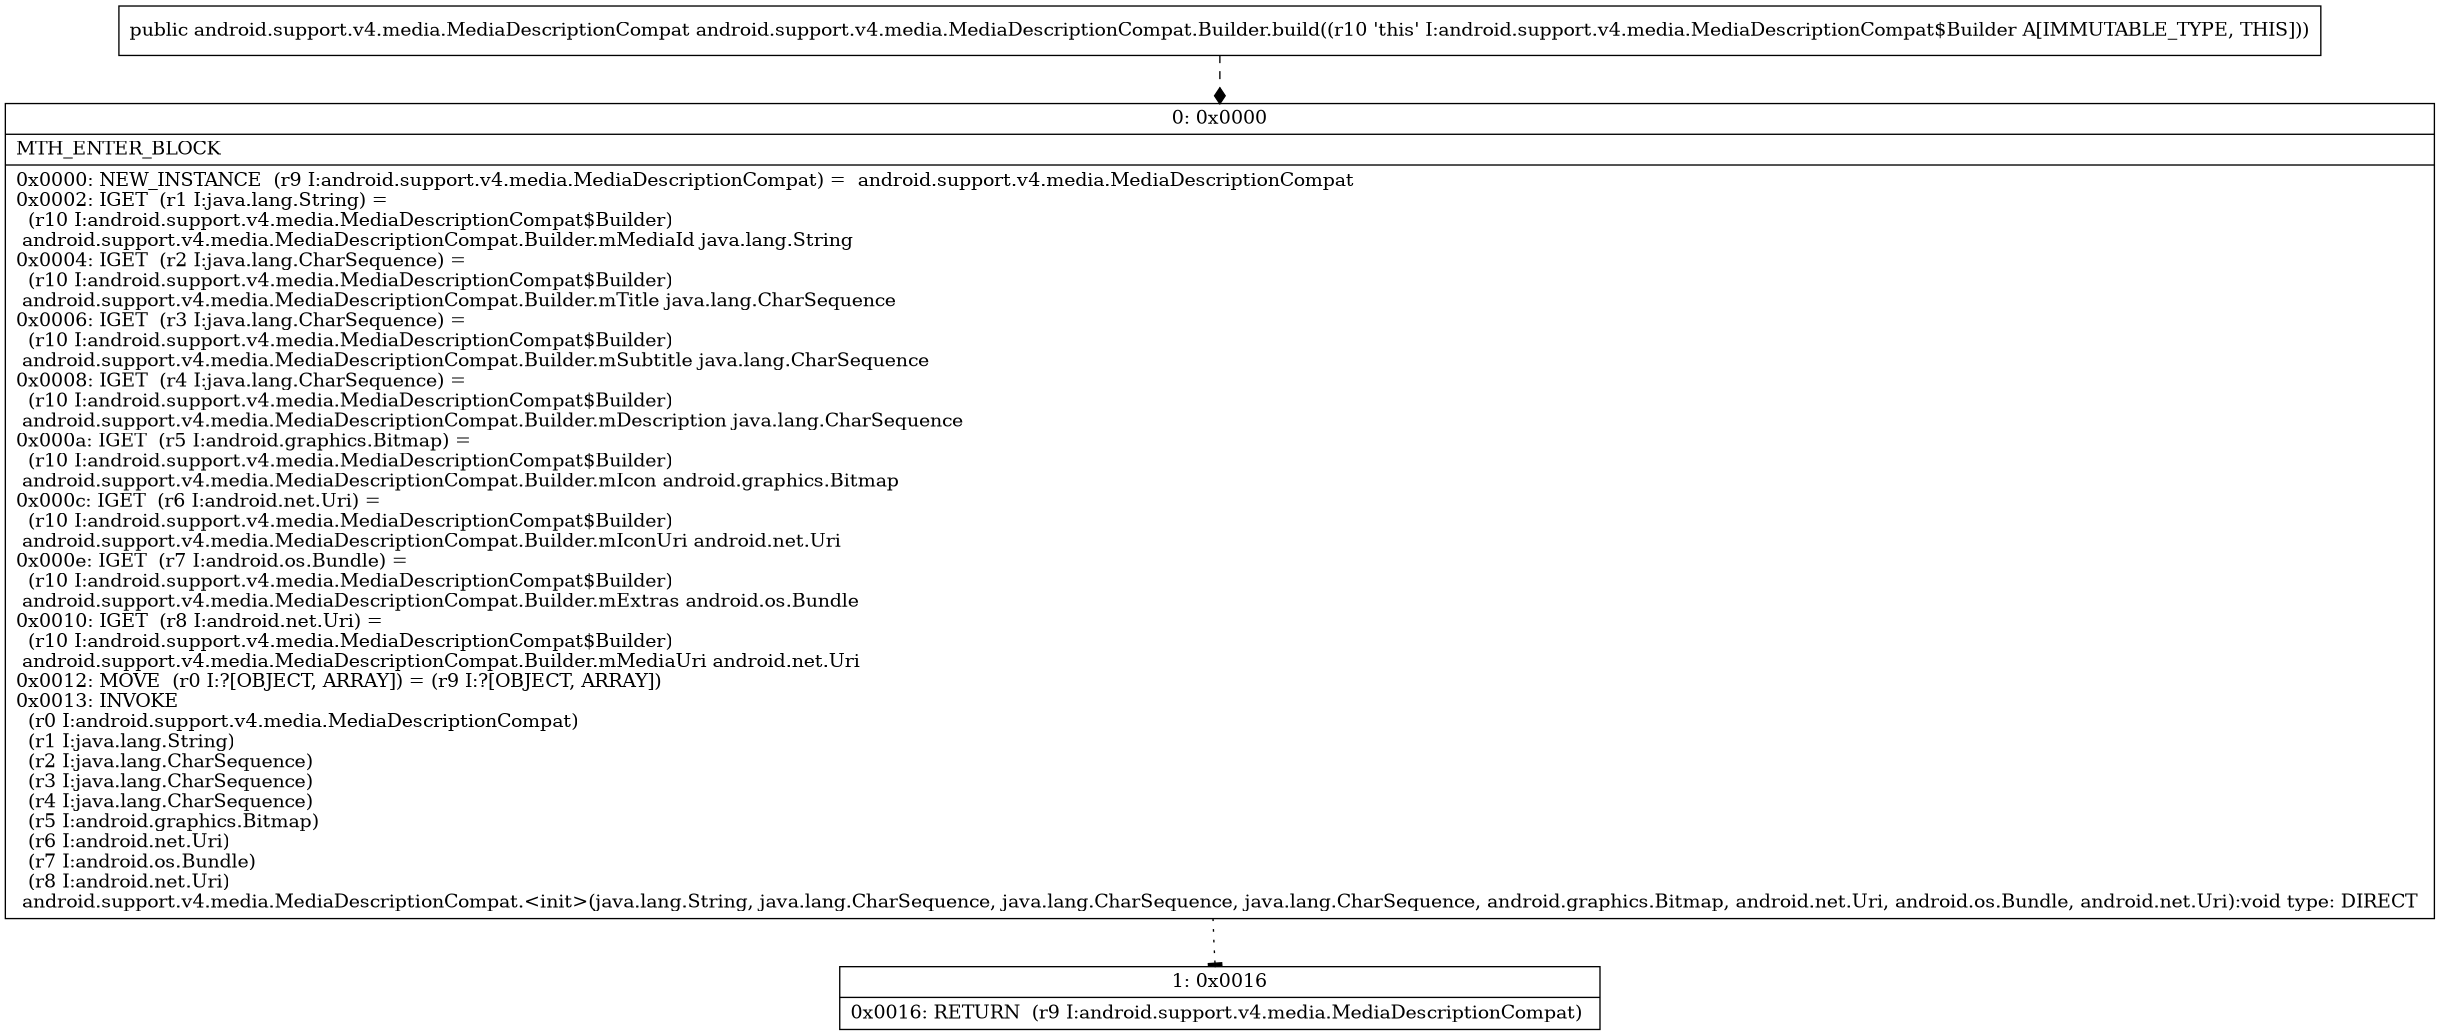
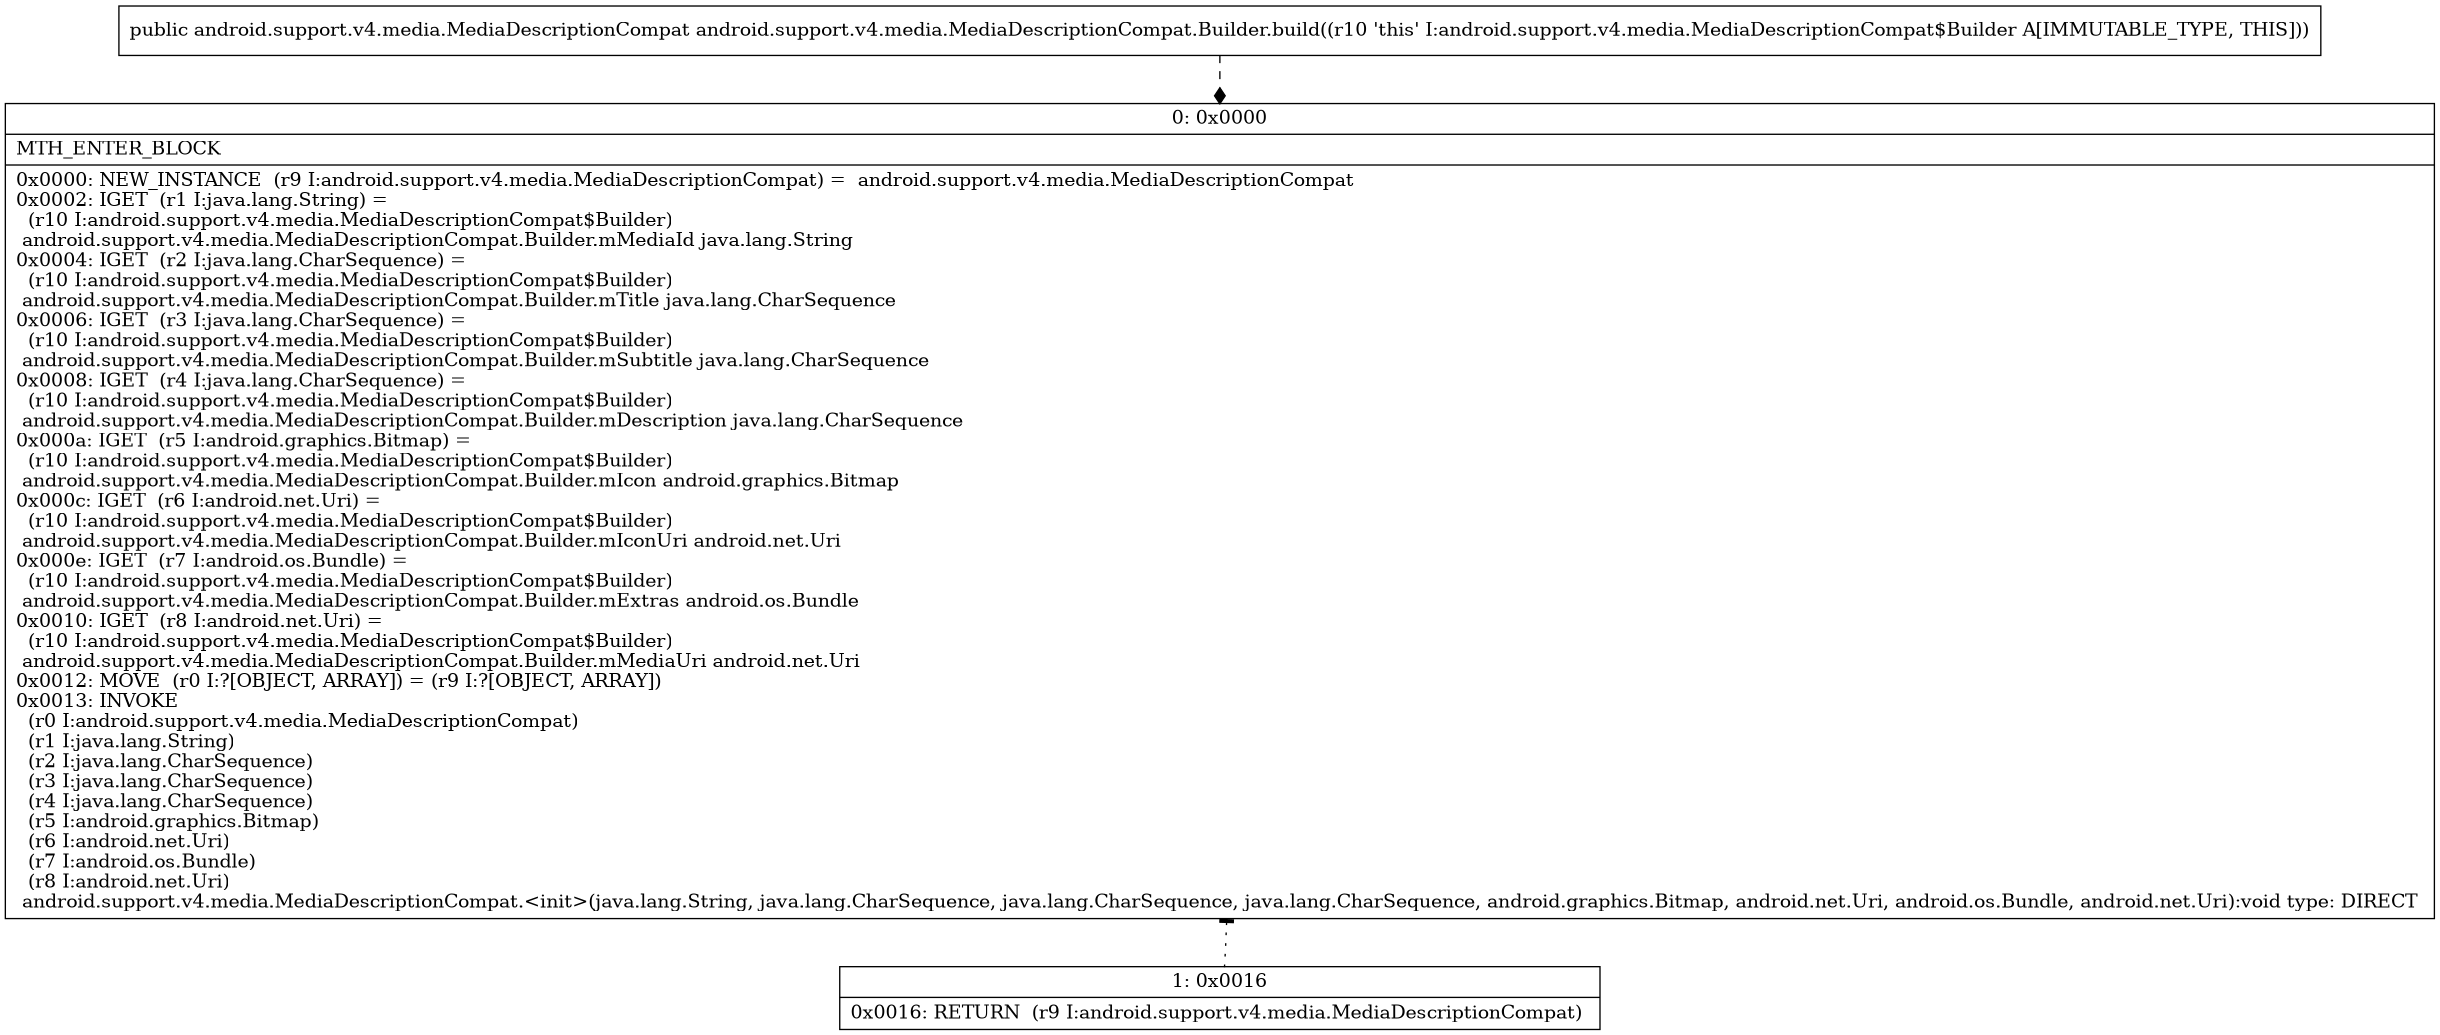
(1214, 939) -> (1226, 946)
